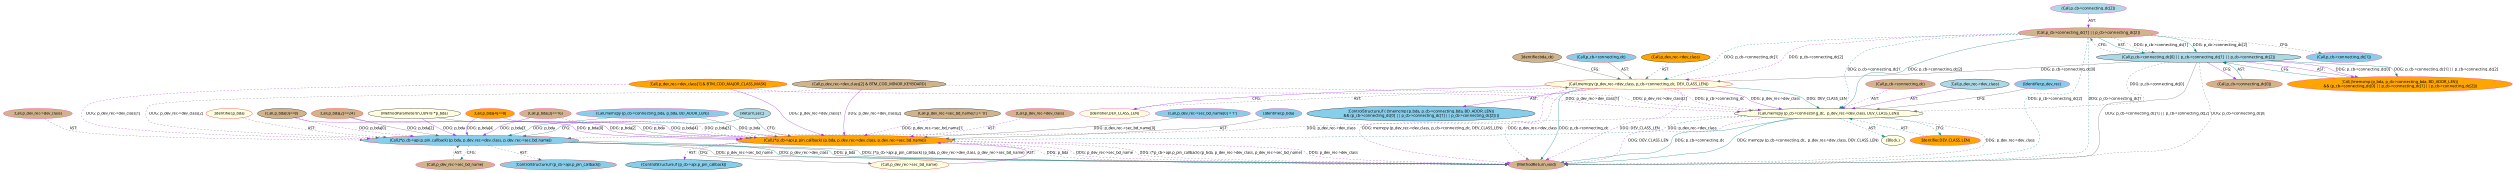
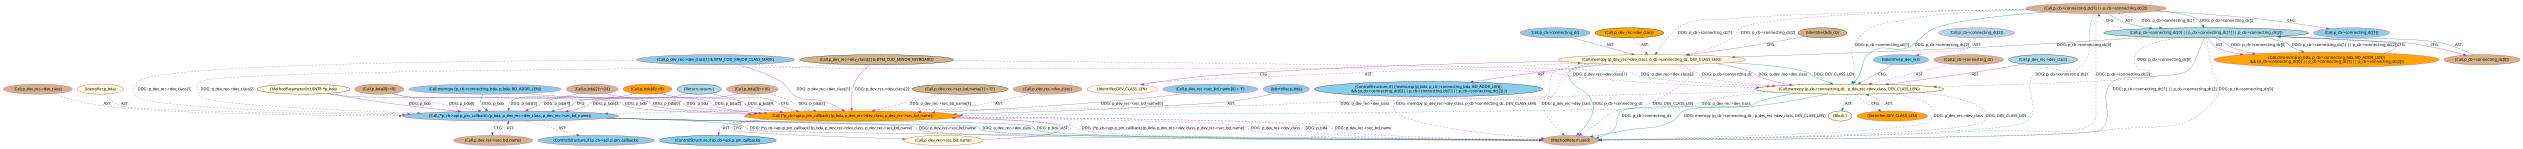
(2088, 19) -> (1950, 51)
(2233, 41) -> (2241, 17)
(708, 84) -> (716, 60)
(282, 114) -> (379, 89)
(337, 114) -> (592, 89)
(752, 114) -> (699, 89)
